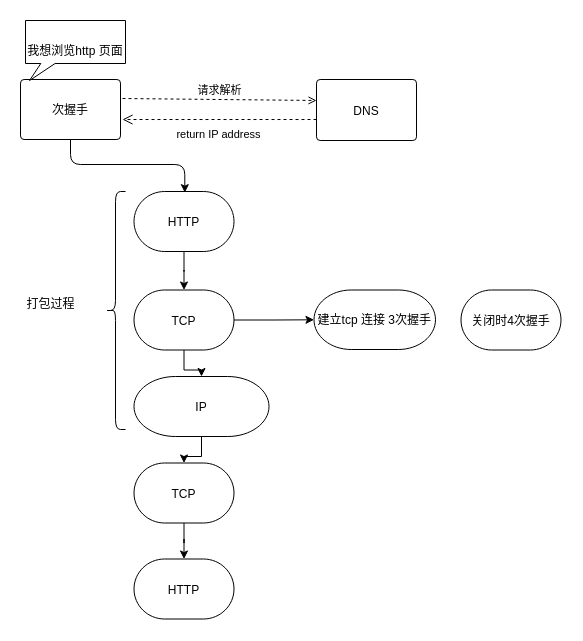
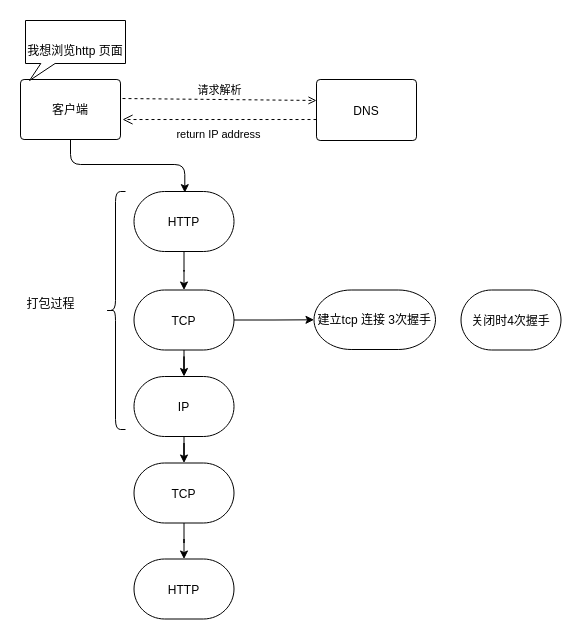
(70, 110) -> (70, 110)
(202, 407) -> (184, 407)
